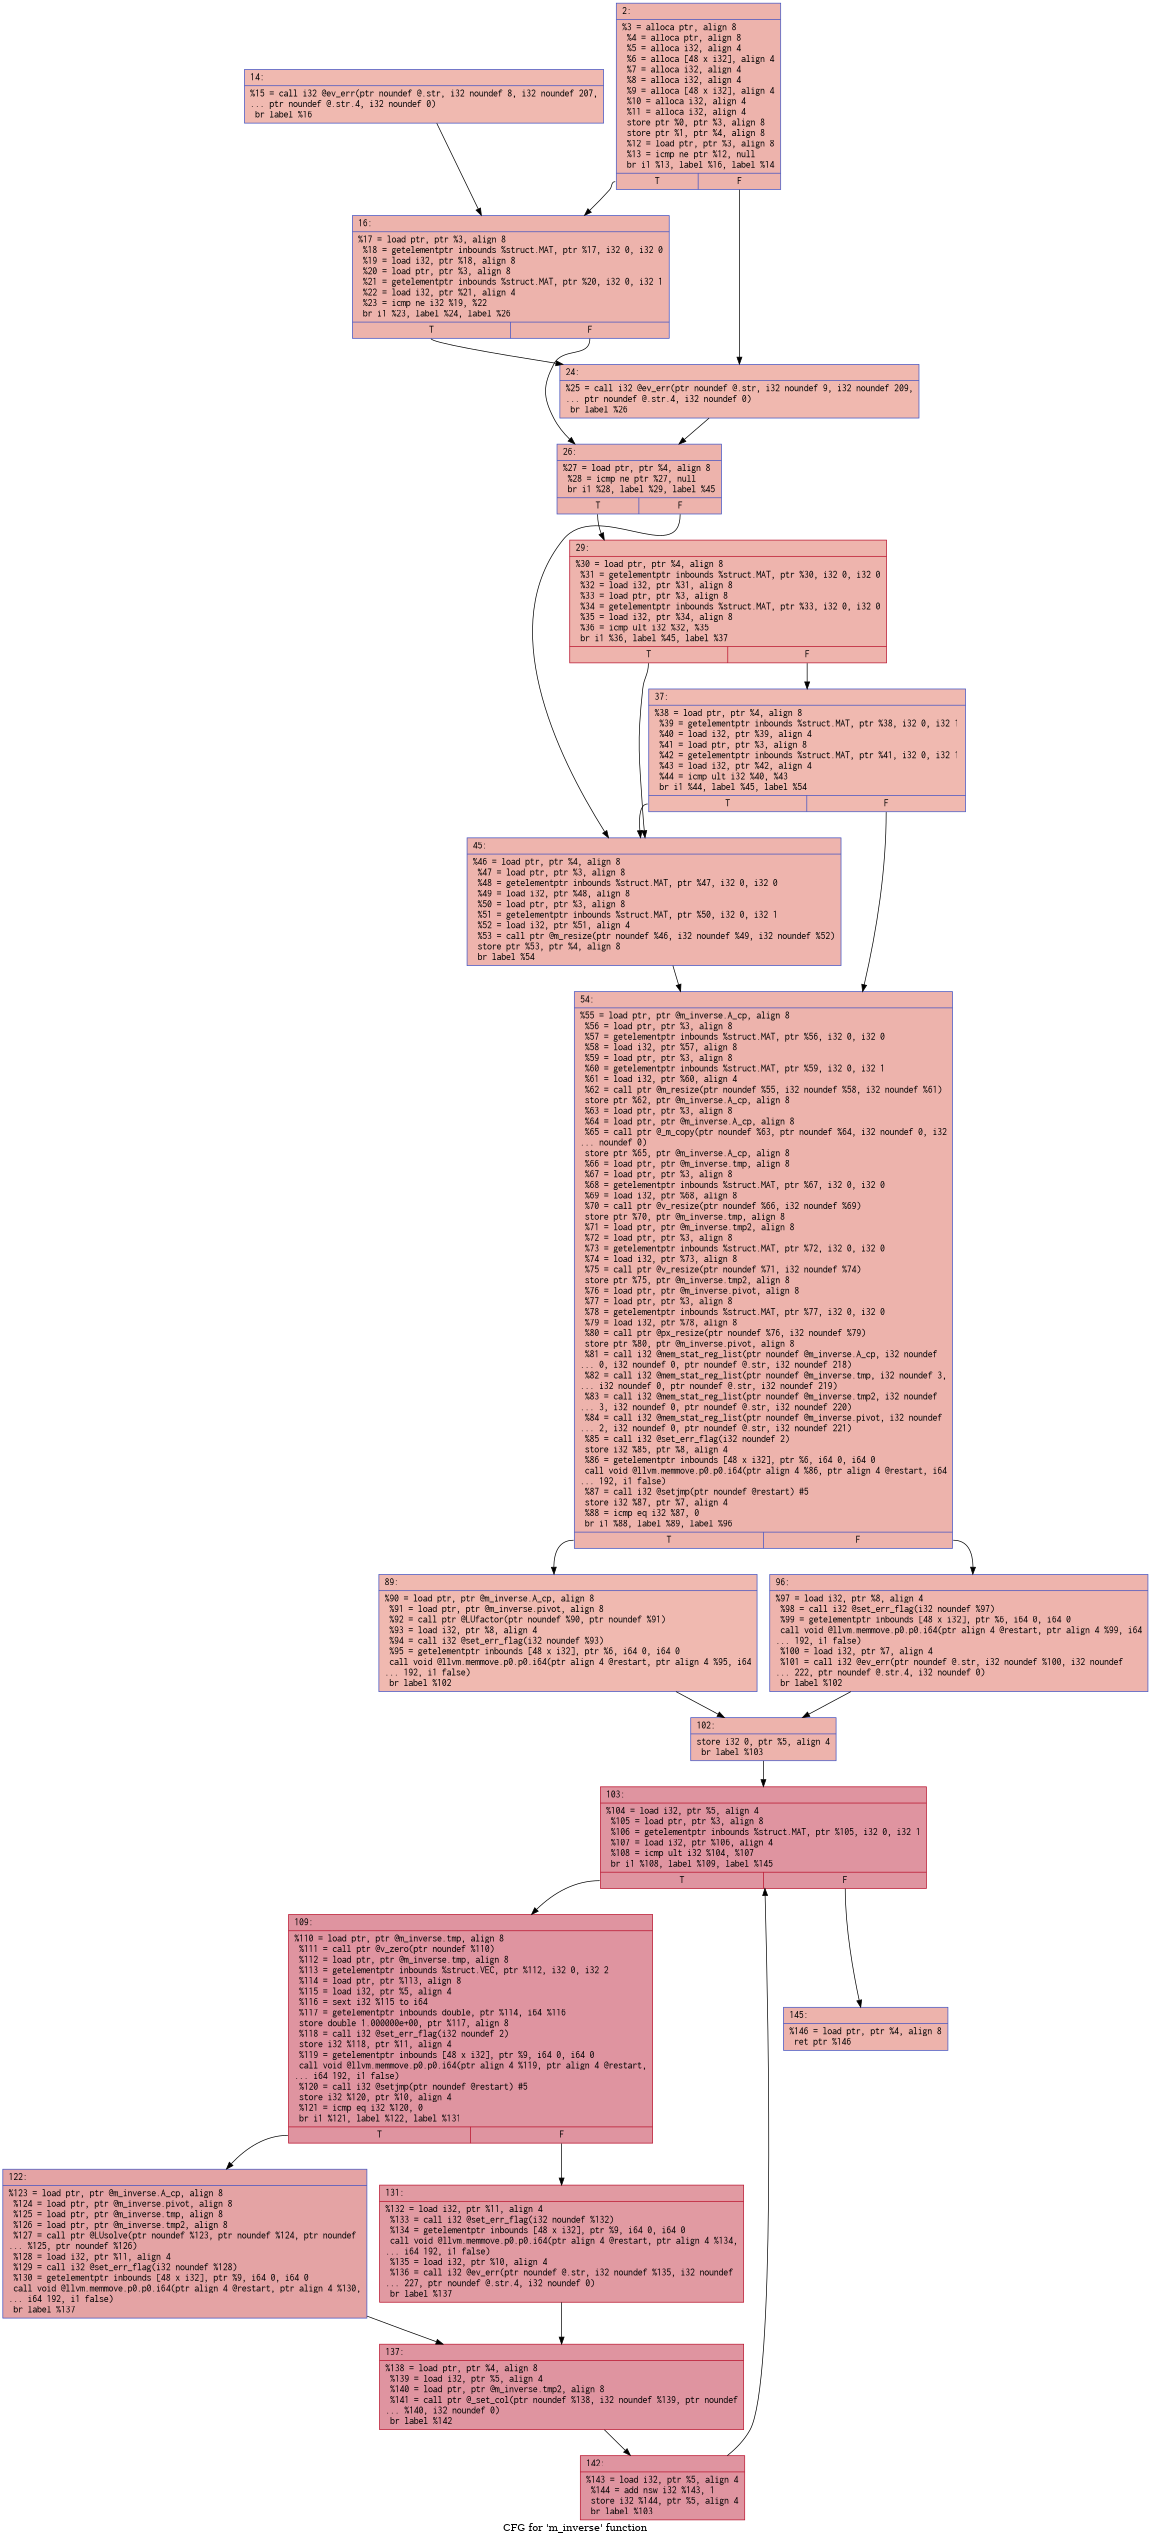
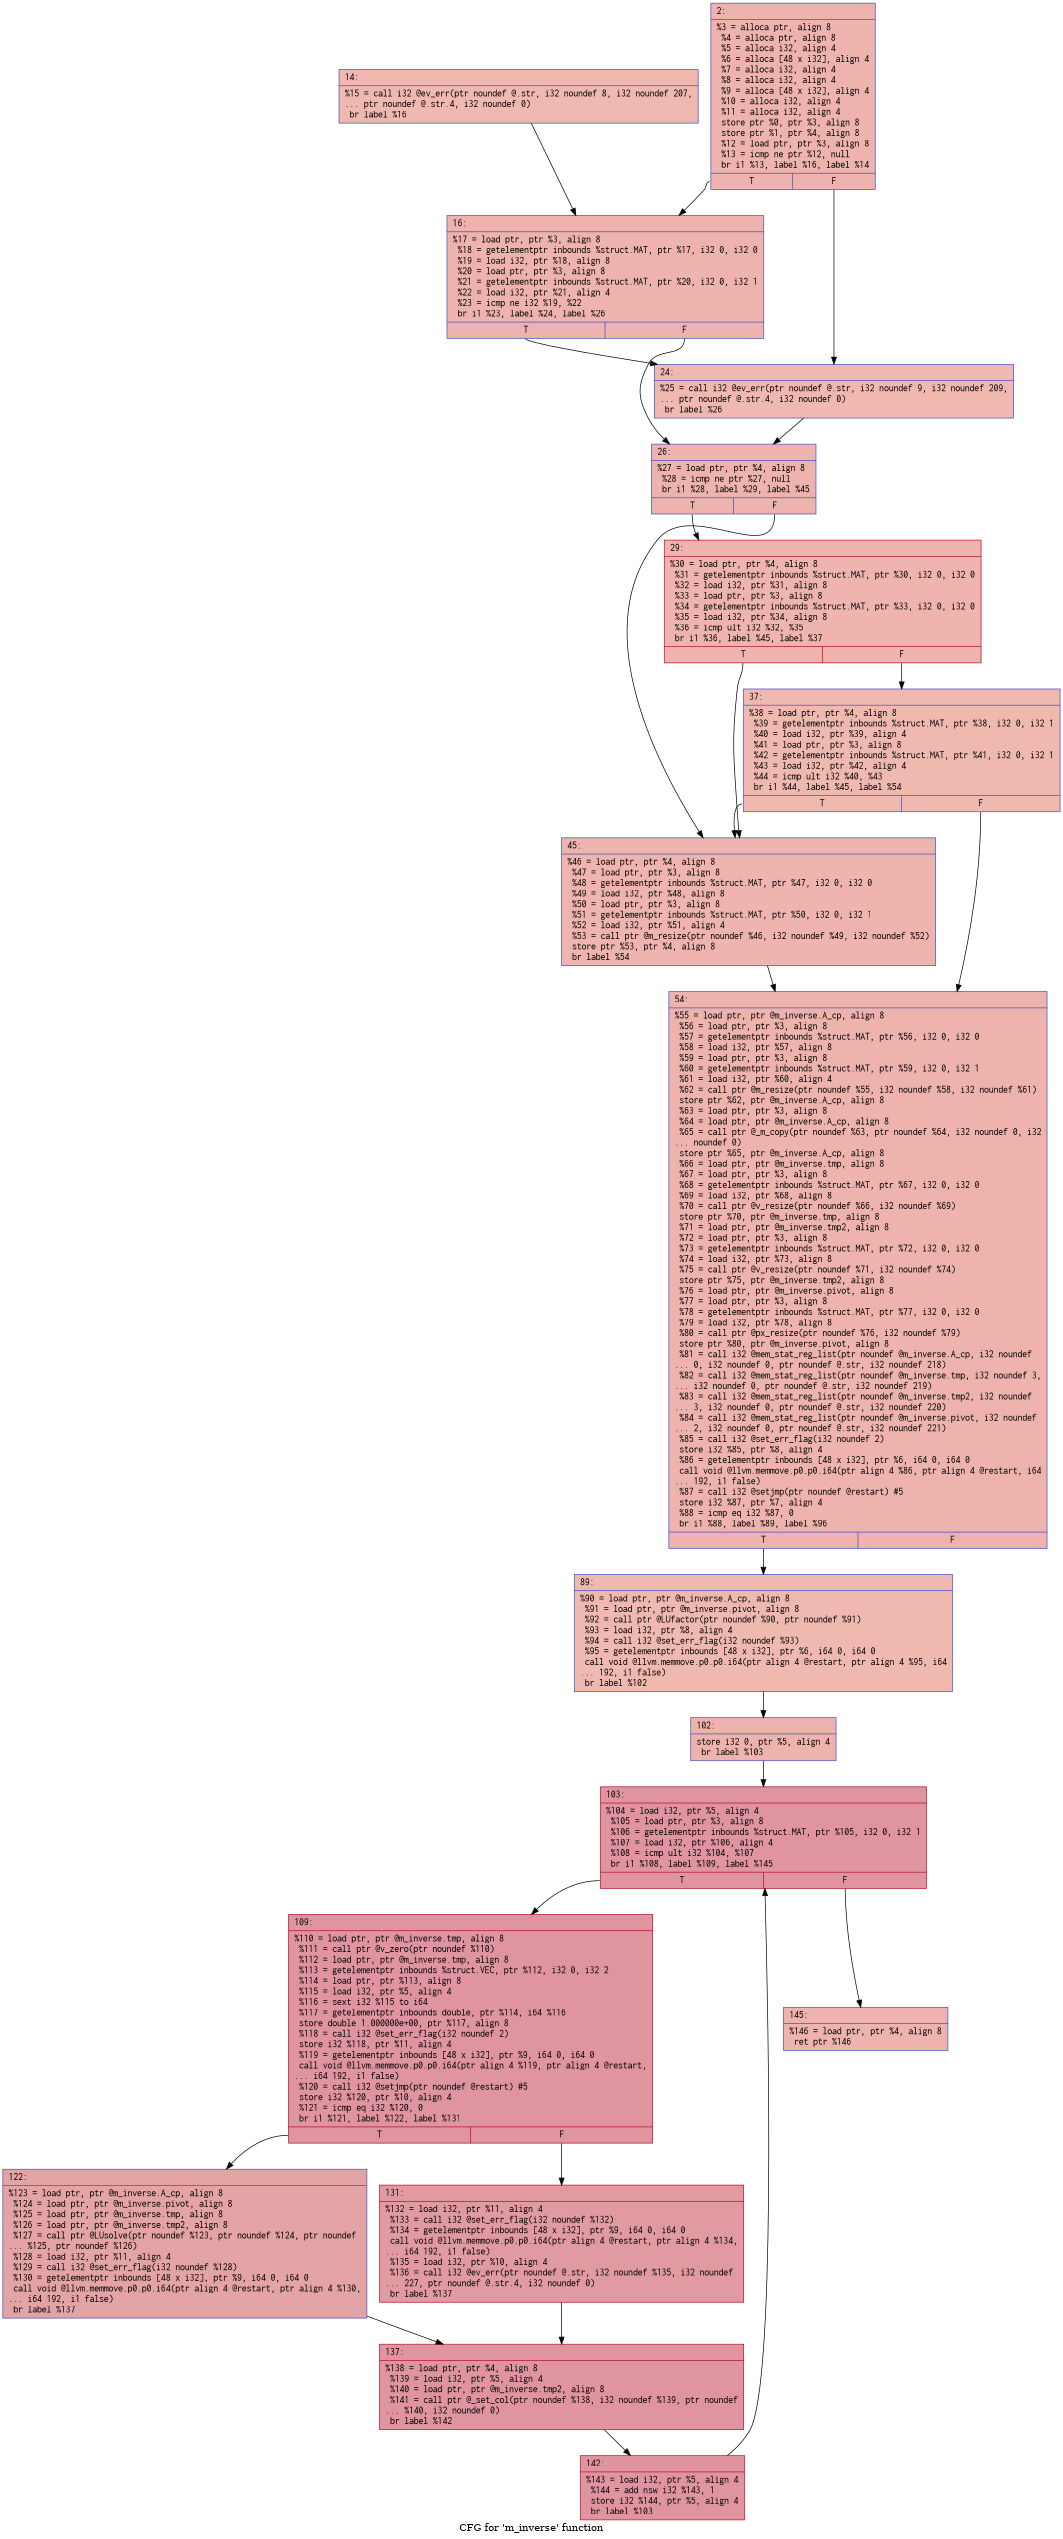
(959, 1633) -> none
